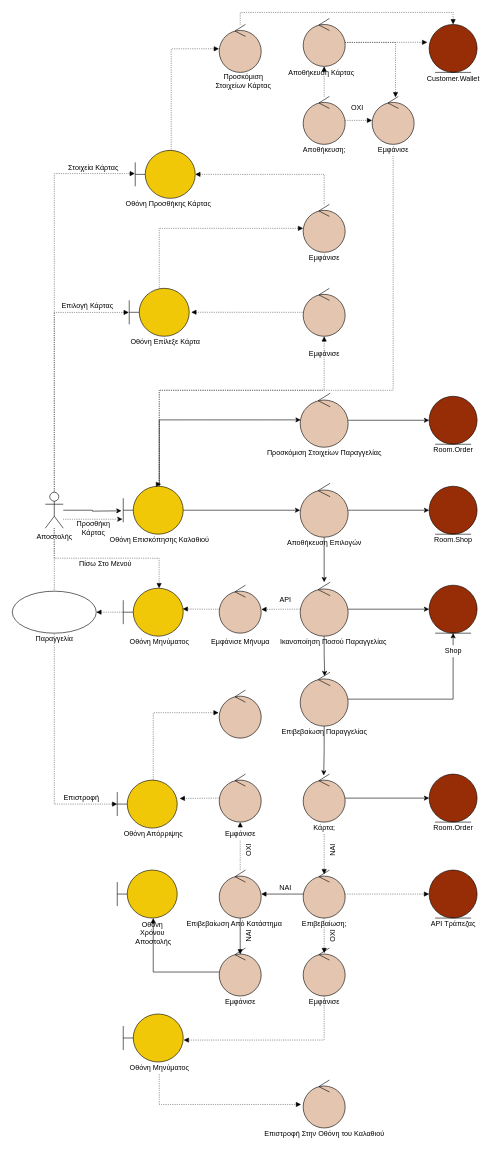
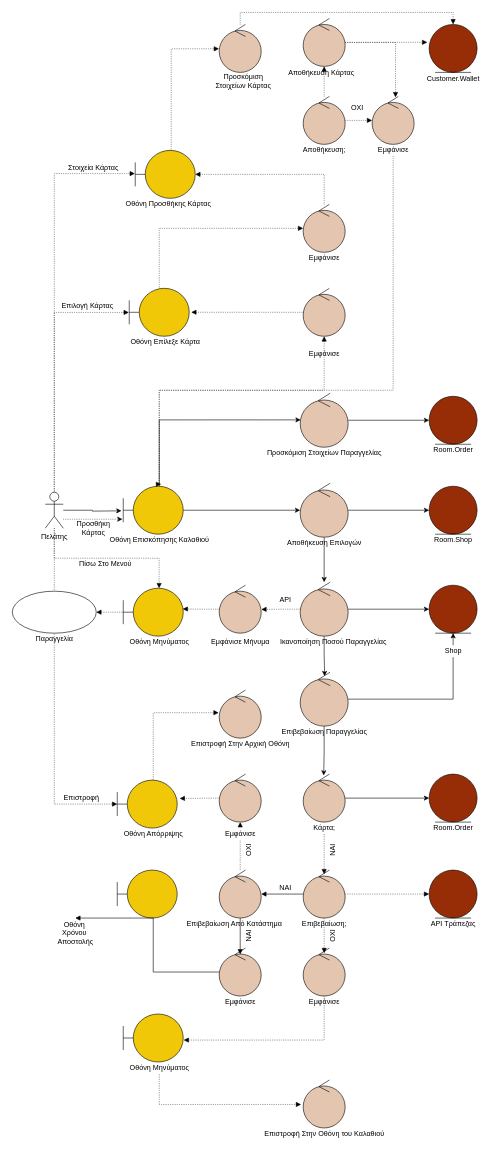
(55, 537) -> (55, 537)
none -> (240, 744)
(153, 933) -> (75, 933)
